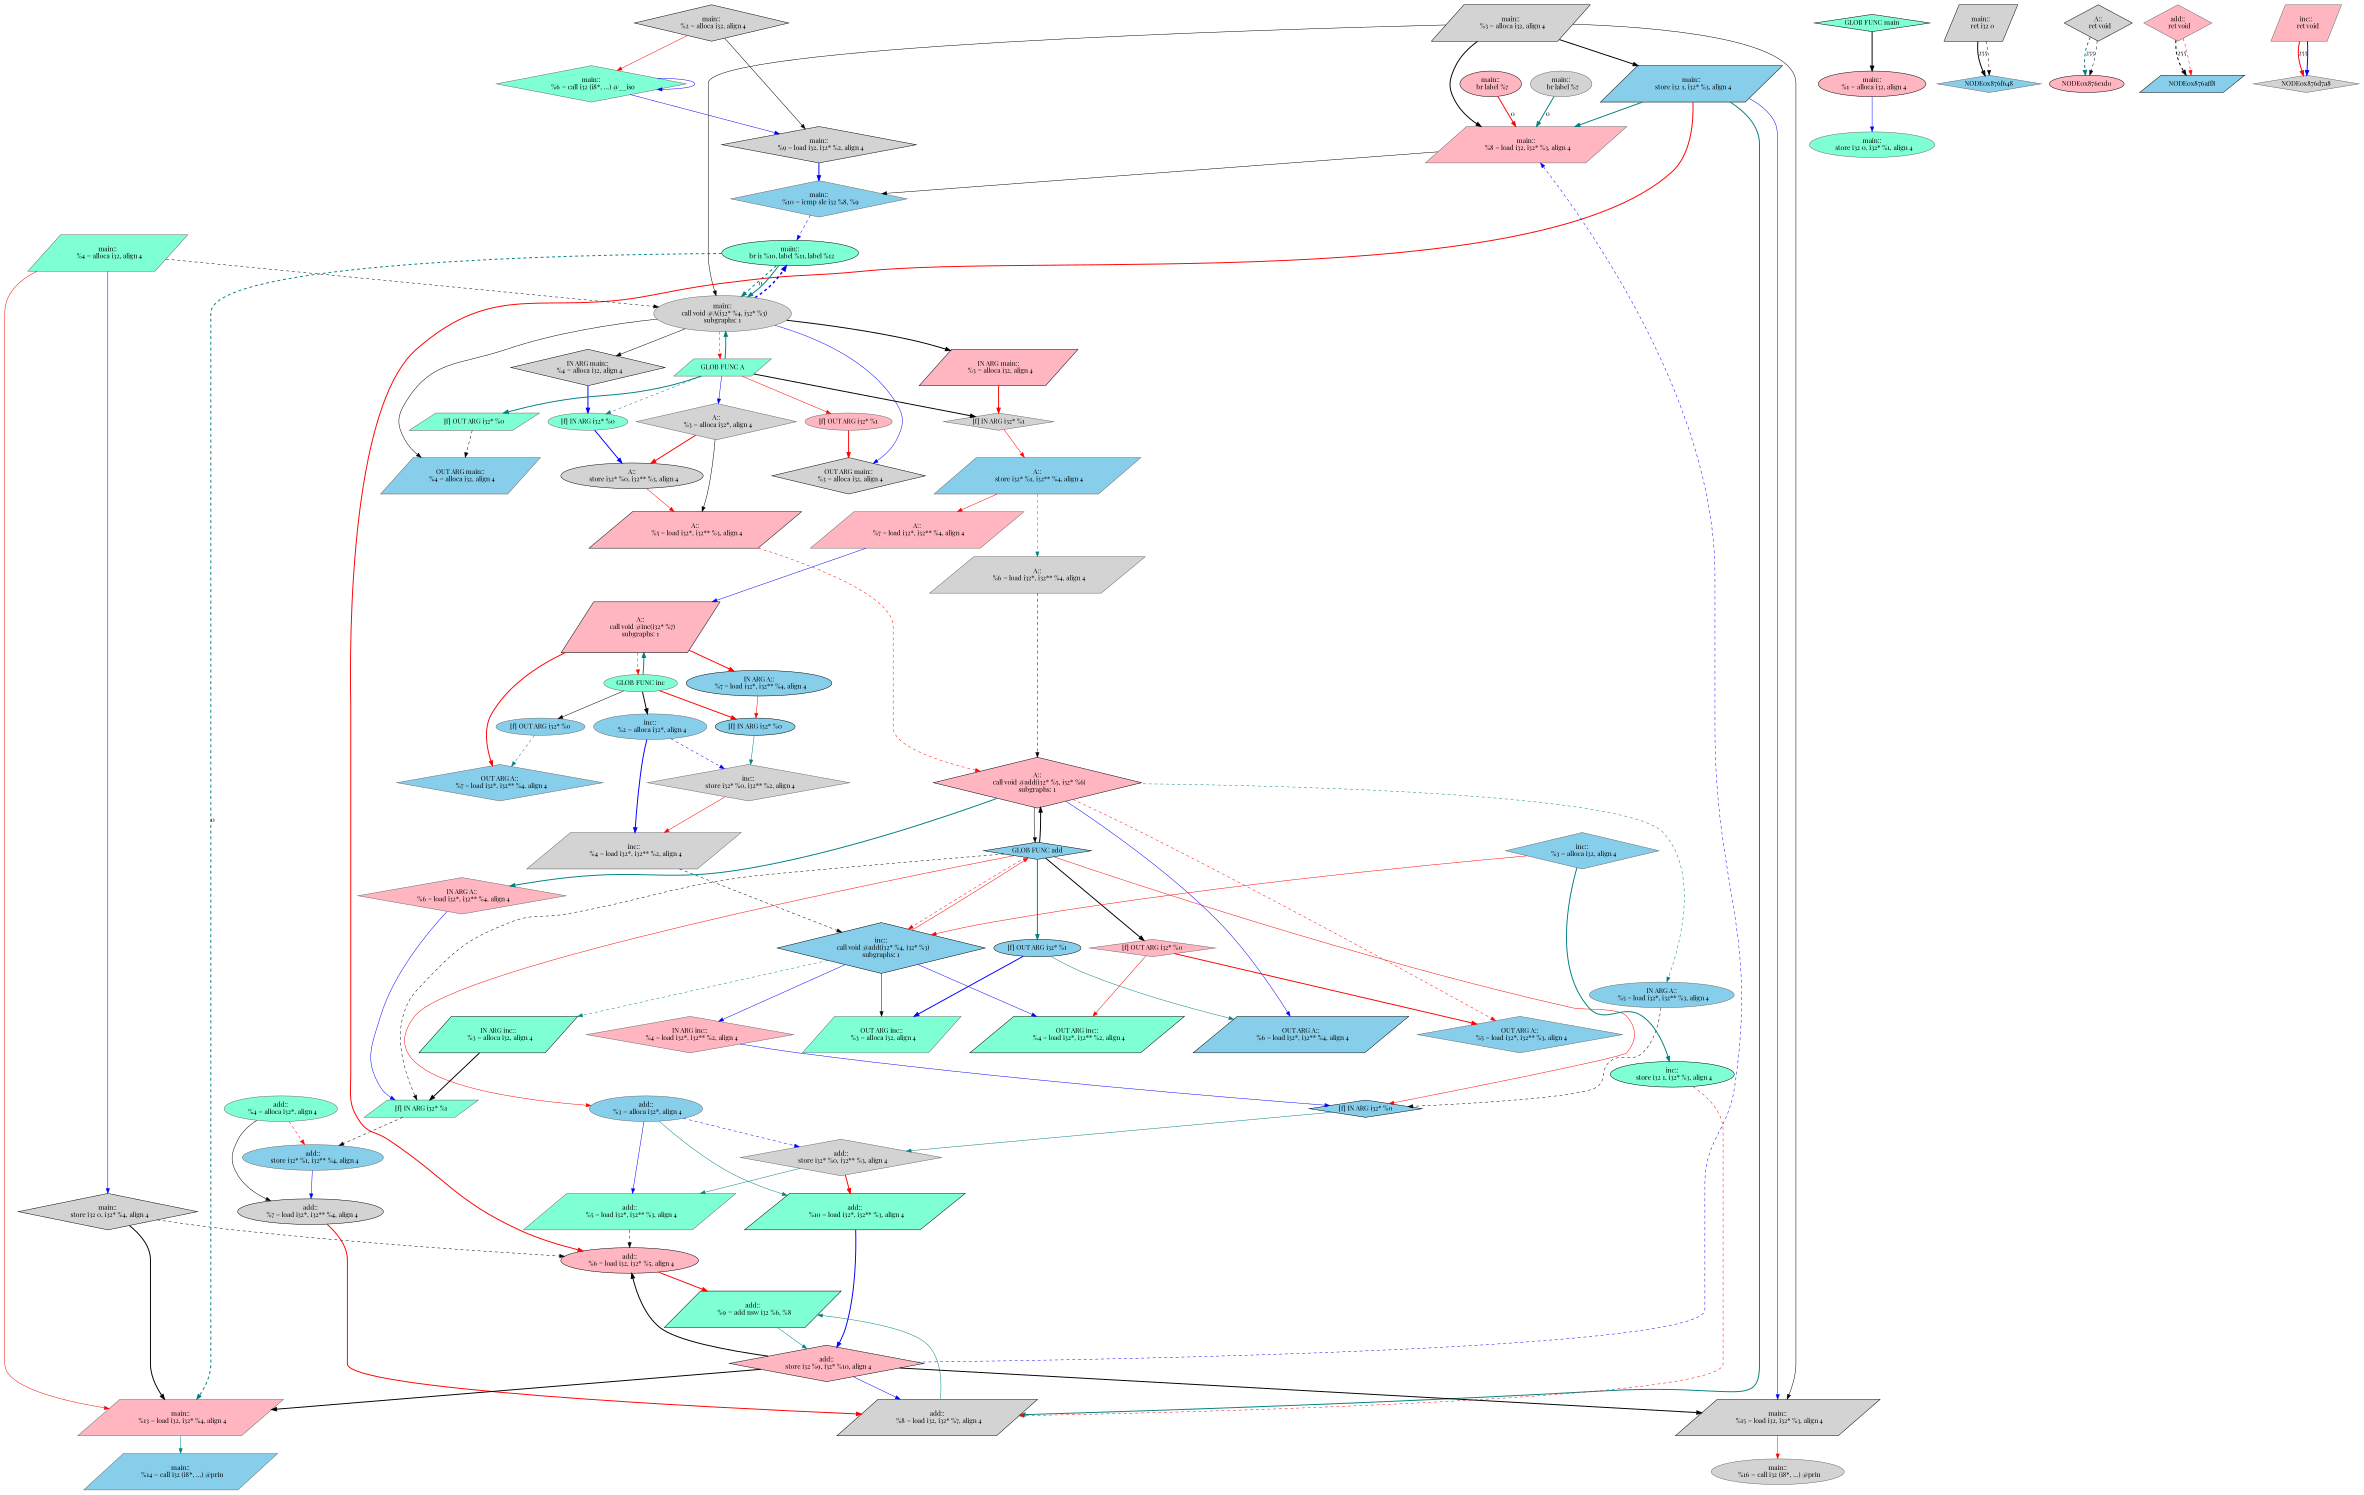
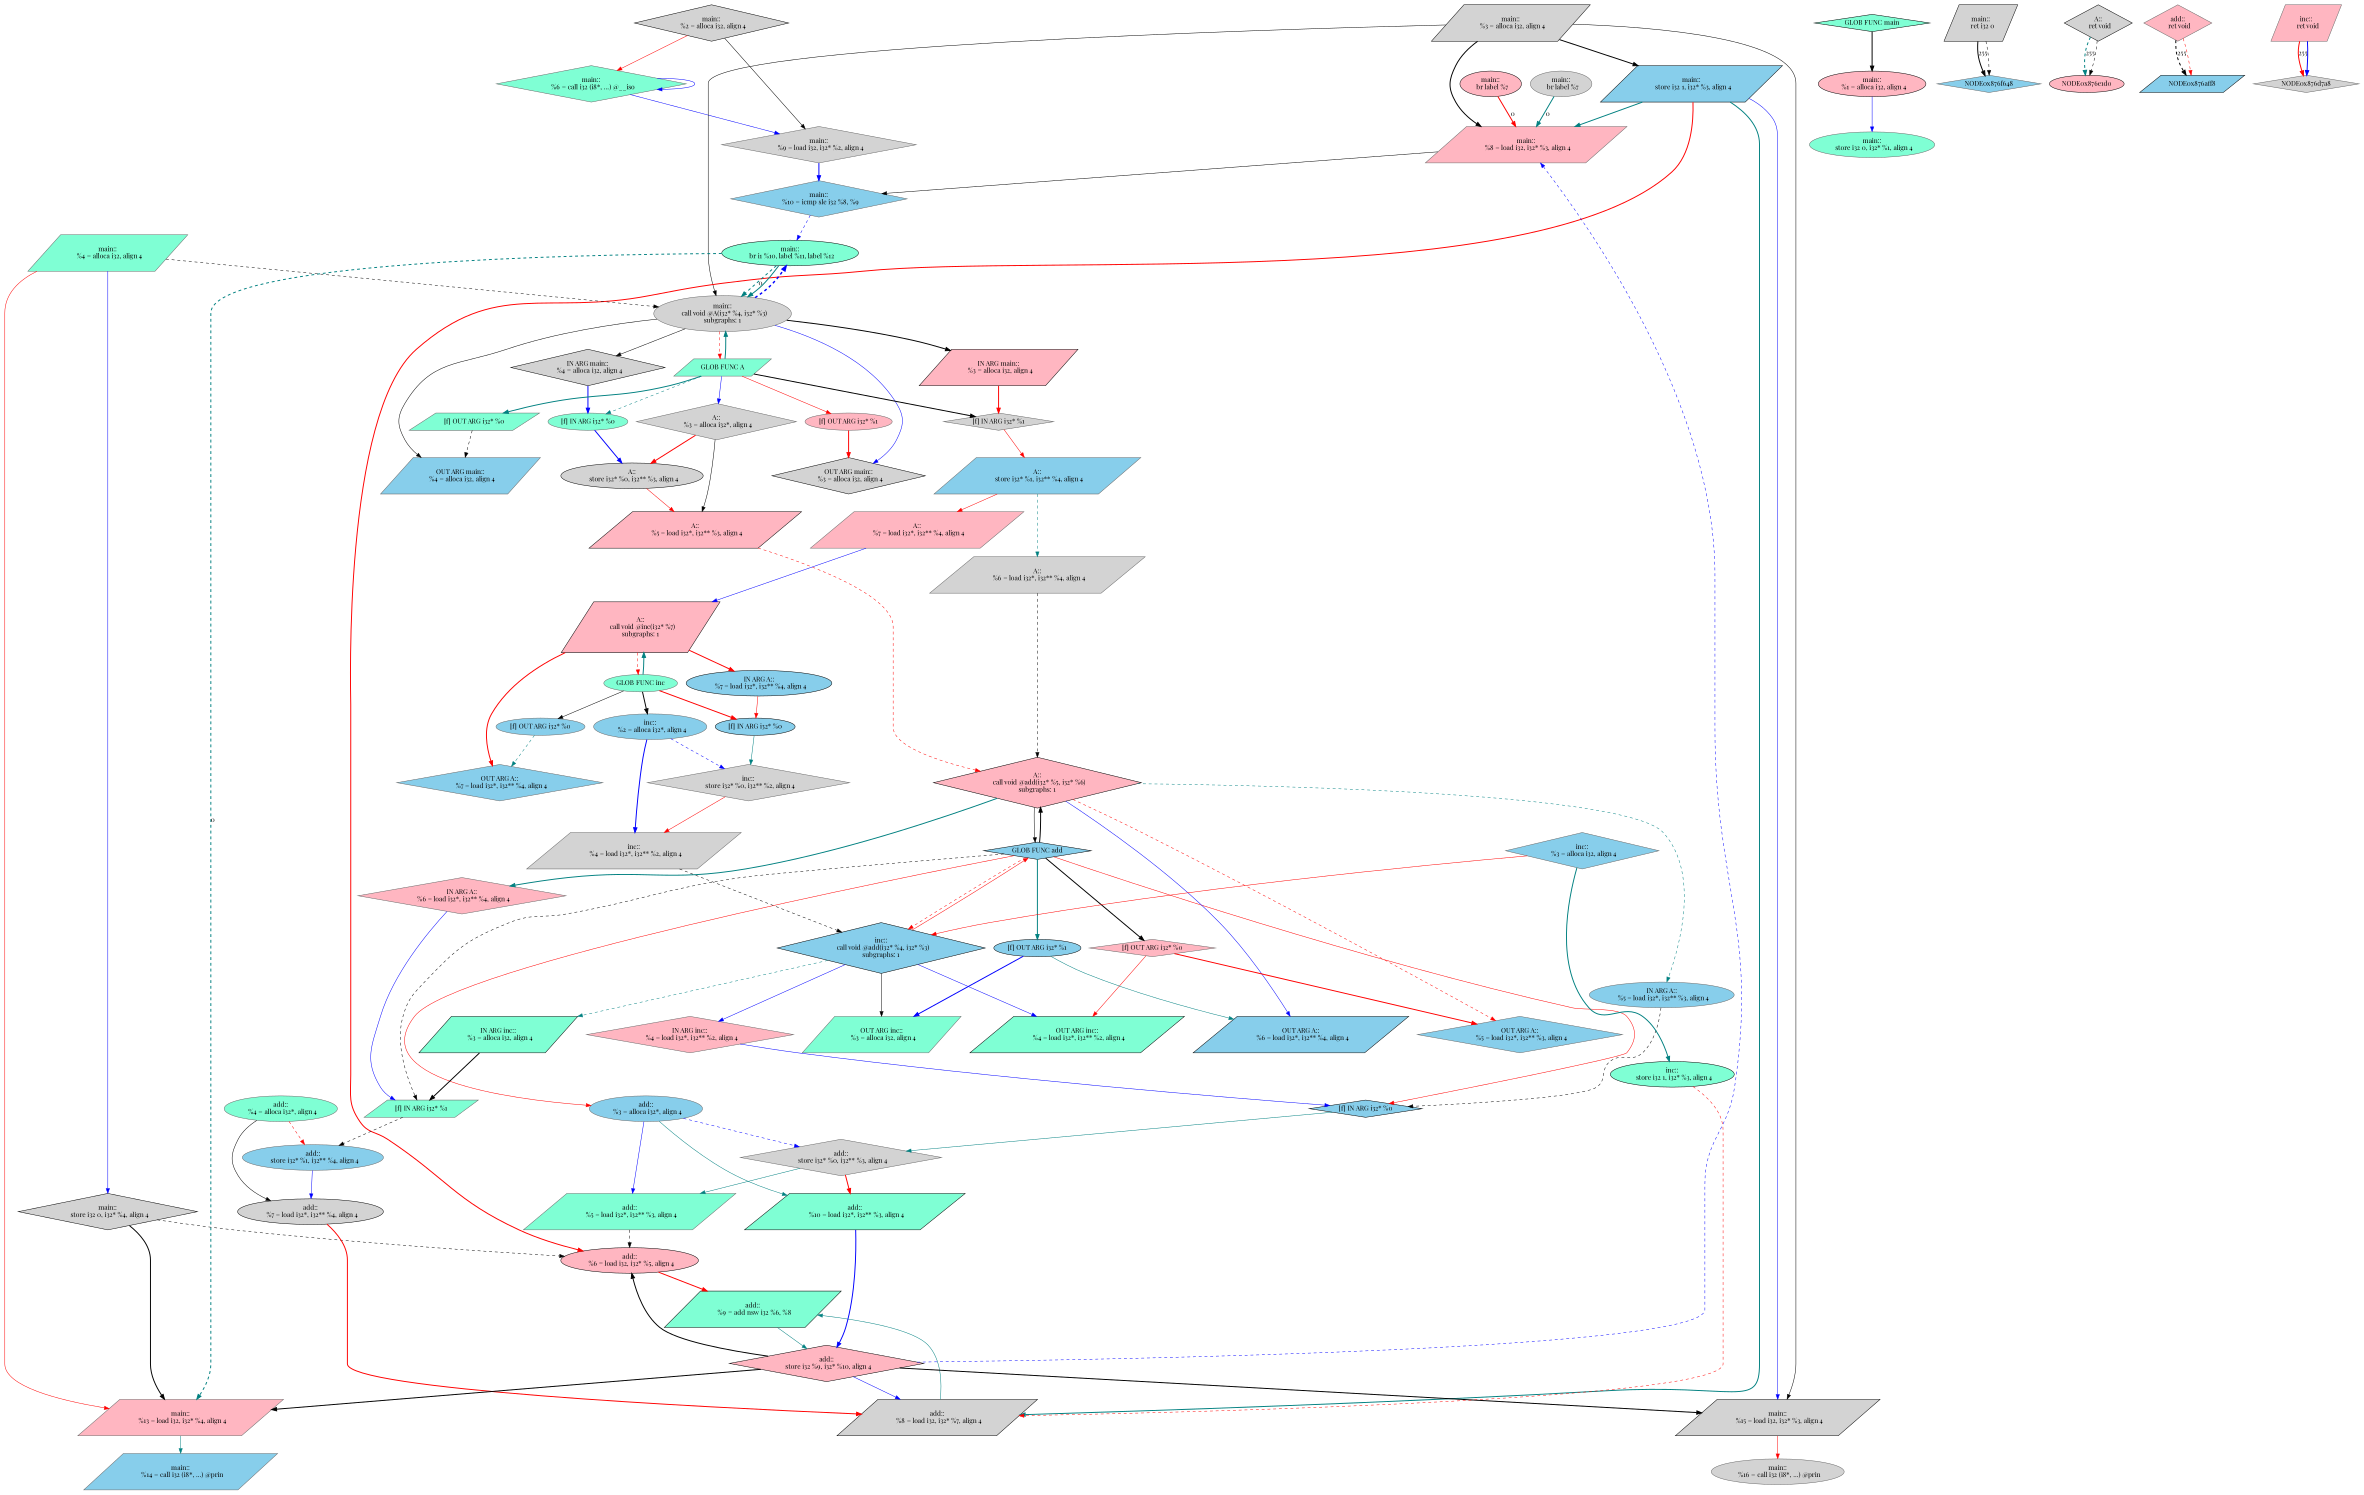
(819, 145) -> (819, 145)
